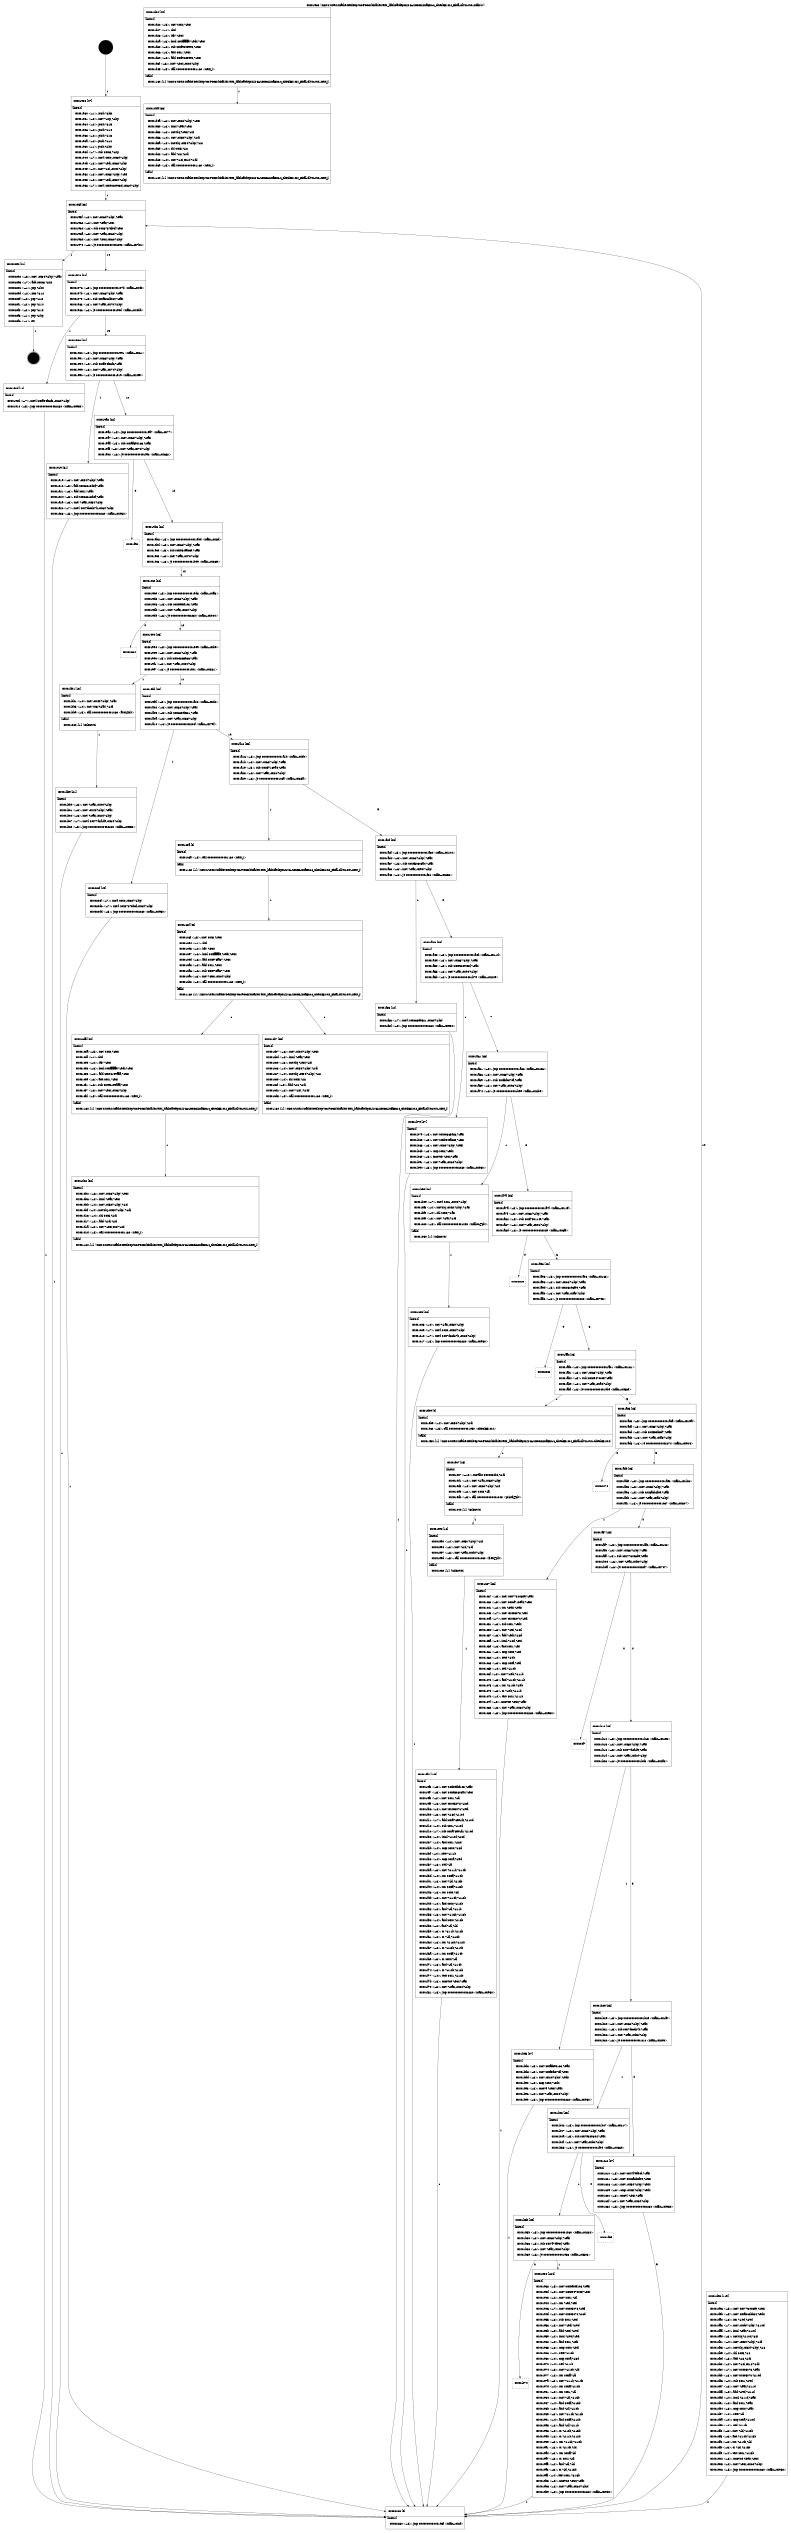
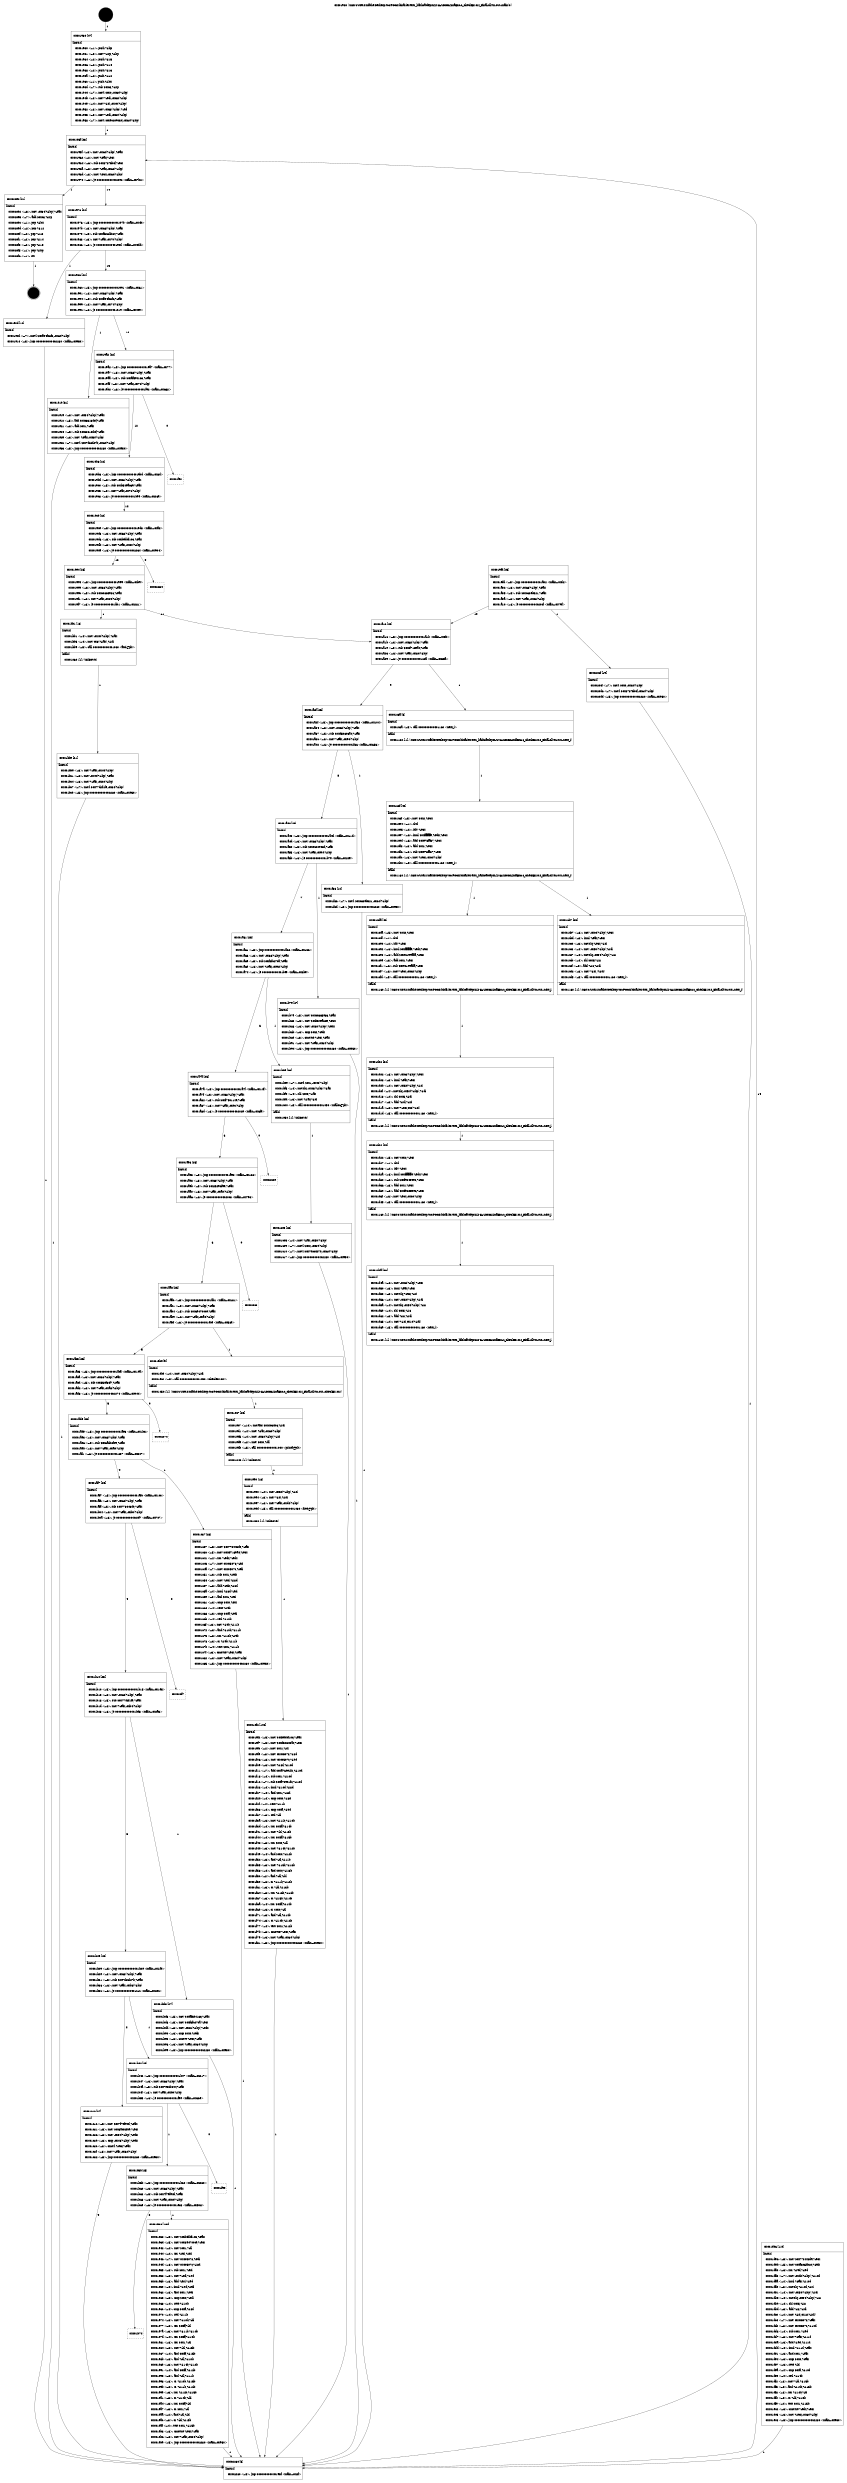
(180, 679) -> (256, 633)
none -> (460, 1135)
